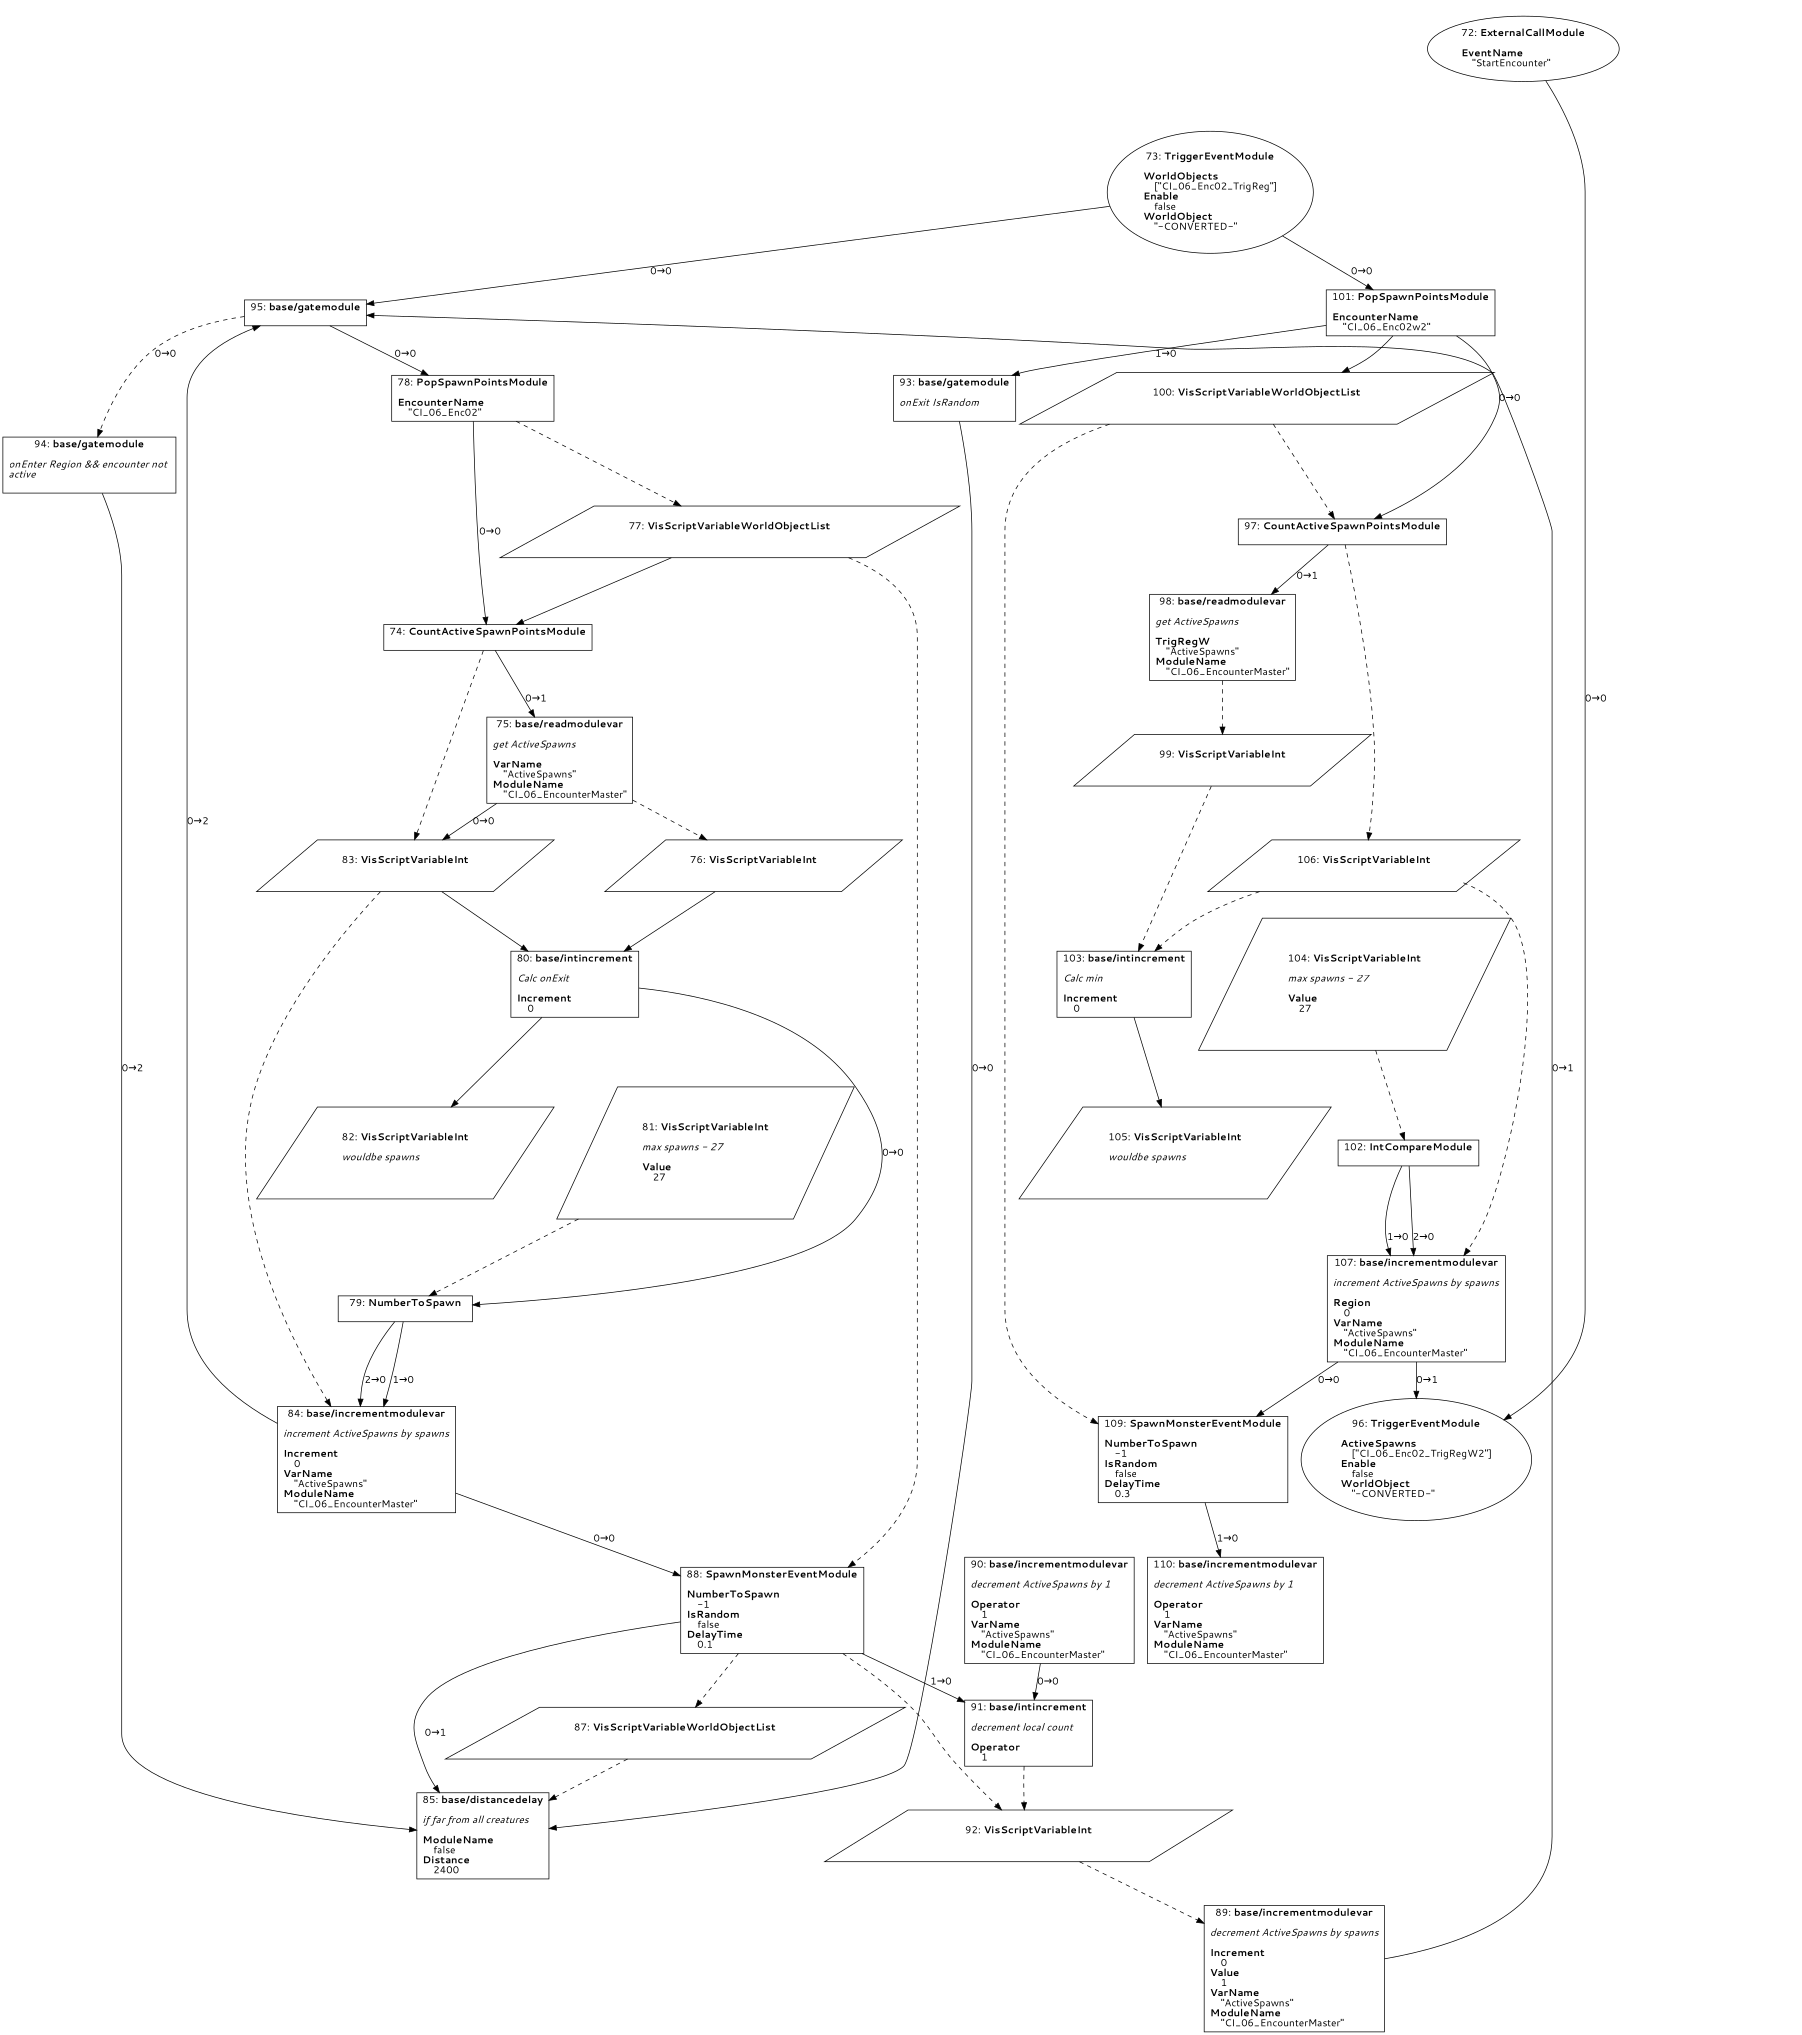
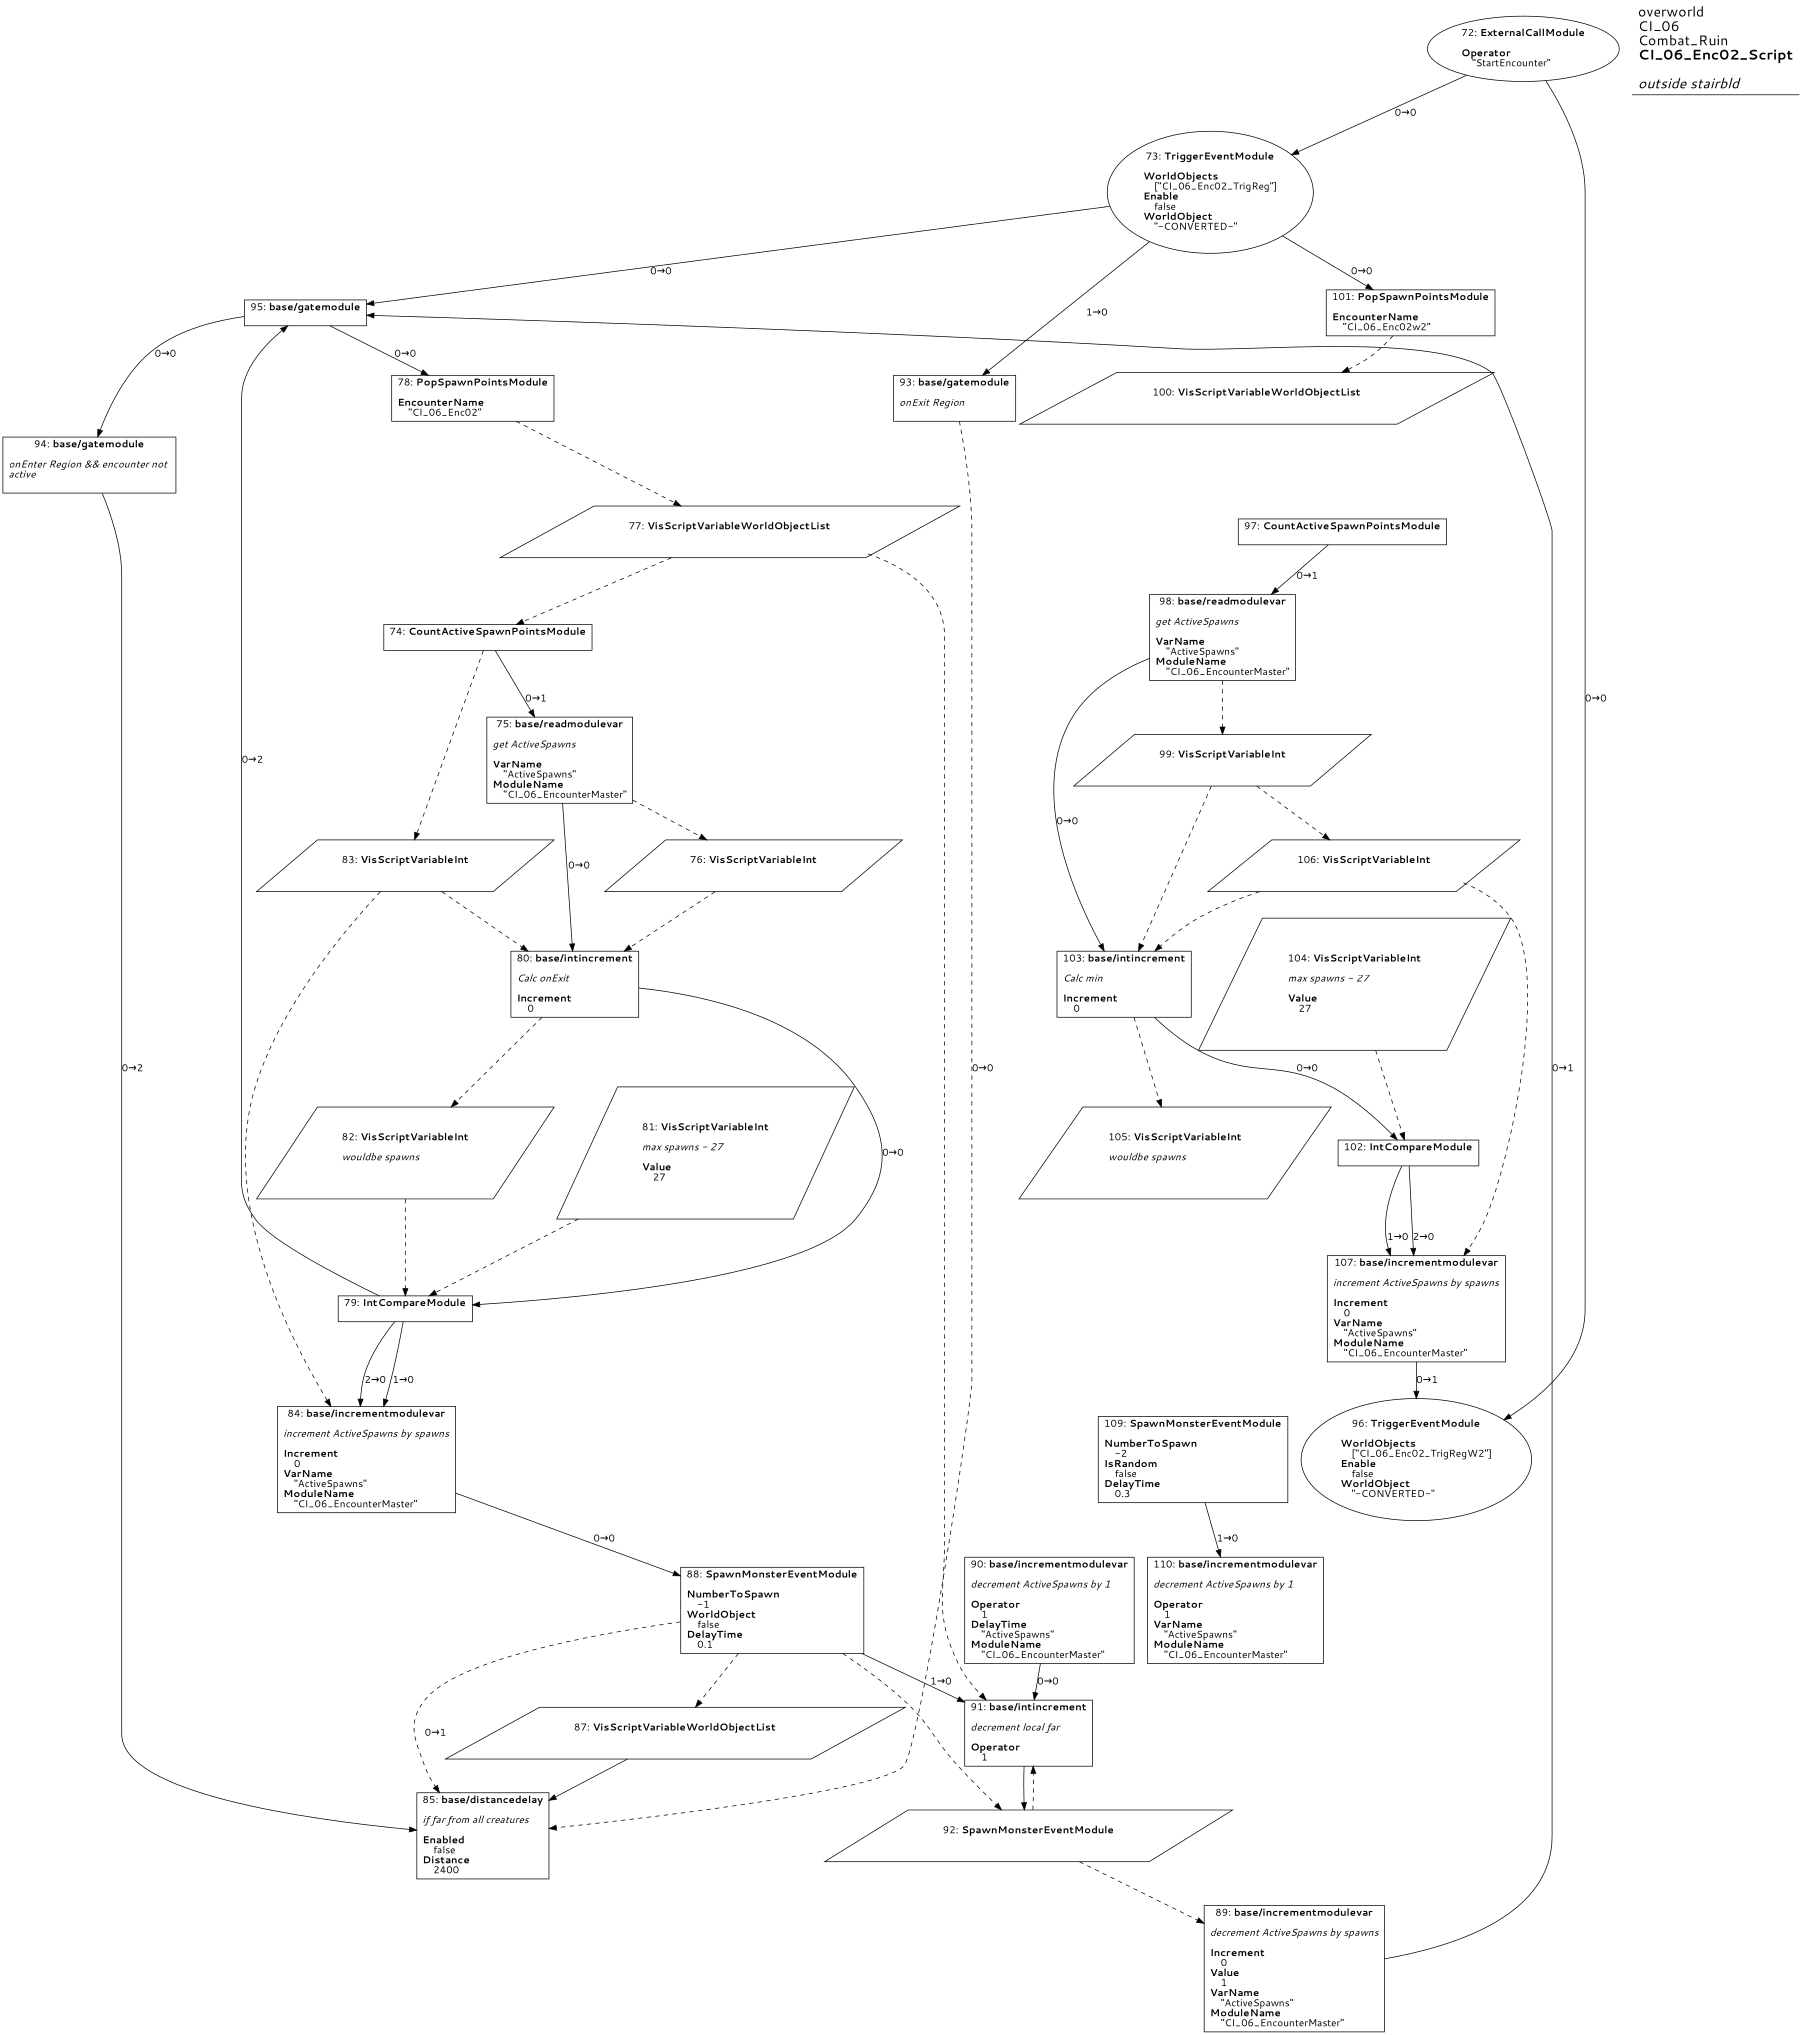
none -> (1716, 49)
(1492, 53) -> (1486, 53)
none -> (1383, 113)
(1195, 344) -> (1069, 306)
(154, 350) -> (154, 350)
(1373, 355) -> (1373, 355)
(940, 403) -> (932, 403)
(1481, 441) -> none
(1302, 468) -> none
(477, 519) -> none
(597, 590) -> (597, 590)
(1183, 642) -> (1180, 642)
(1370, 688) -> (1290, 811)
none -> (1054, 784)
(473, 820) -> (567, 873)
(187, 879) -> (242, 843)
(1005, 914) -> none
(482, 919) -> (482, 919)
(673, 919) -> (673, 919)
(917, 1055) -> (945, 1110)
(1147, 1059) -> (1147, 1059)
(499, 1060) -> (499, 1060)
none -> (1276, 1070)
none -> (405, 1244)
(972, 1274) -> (972, 1274)
(415, 1303) -> (415, 1303)
(1352, 1303) -> (1361, 1303)
(1300, 1387) -> none
(1379, 1444) -> (1379, 1444)
(1116, 1454) -> (1116, 1454)
(713, 1615) -> (721, 1615)
(996, 1625) -> (999, 1625)
(502, 1659) -> (502, 1659)
(1022, 1727) -> (1015, 1727)
(591, 1778) -> (591, 1778)
(1024, 1784) -> (1024, 1784)
none -> (1033, 1792)
(1038, 1830) -> (1038, 1830)
(458, 1840) -> (444, 1840)
